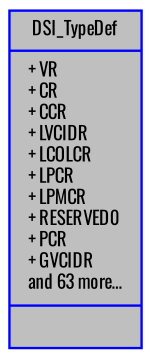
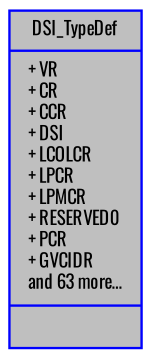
(59, 135) -> (47, 135)
